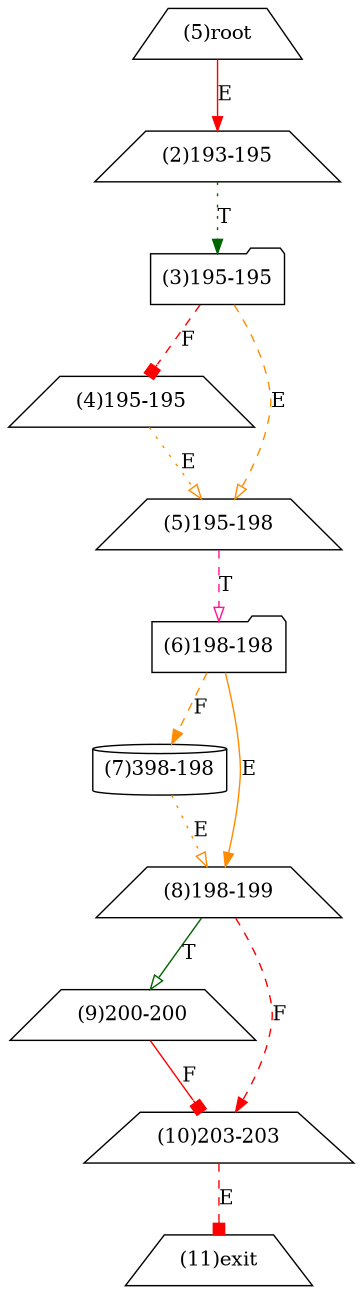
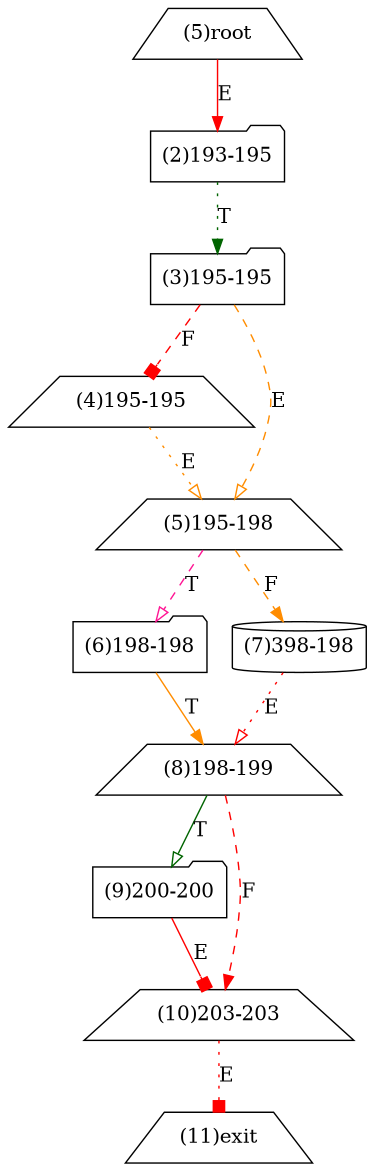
(218, 156) -> (218, 156)
(193, 702) -> (255, 580)
(249, 770) -> (192, 708)
(186, 825) -> (263, 702)
(133, 1015) -> (160, 892)
(189, 1076) -> (201, 954)
(219, 1192) -> (219, 1069)
